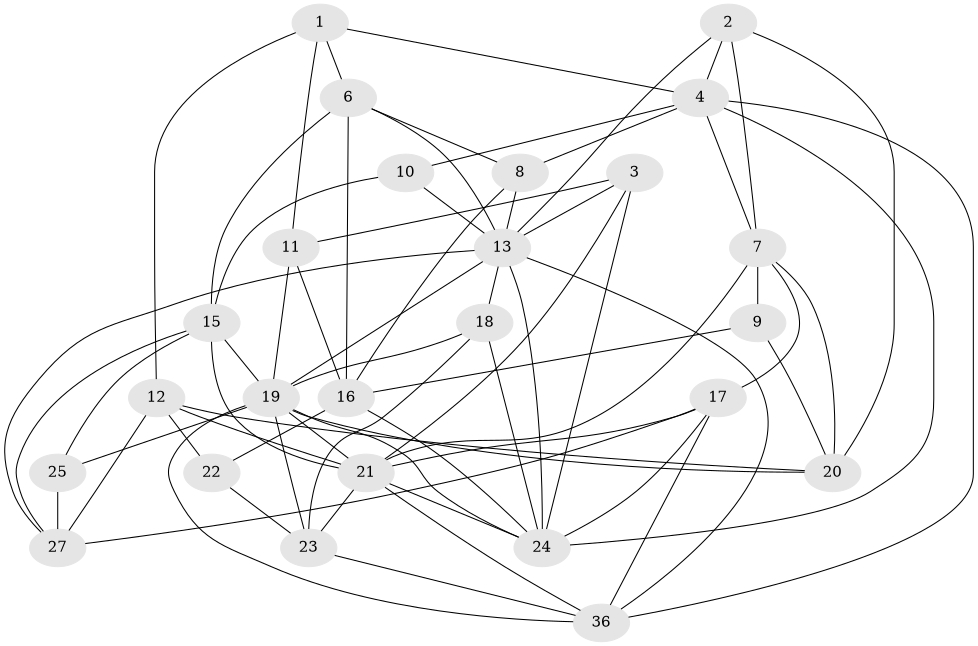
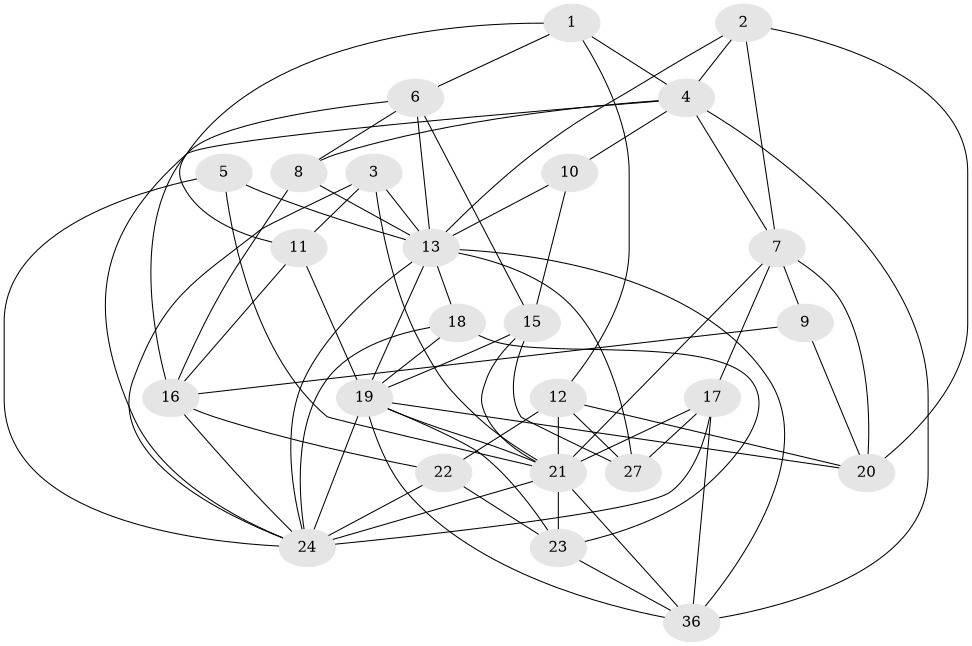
none -> (224, 173)
(58, 473) -> none
none -> (375, 510)
